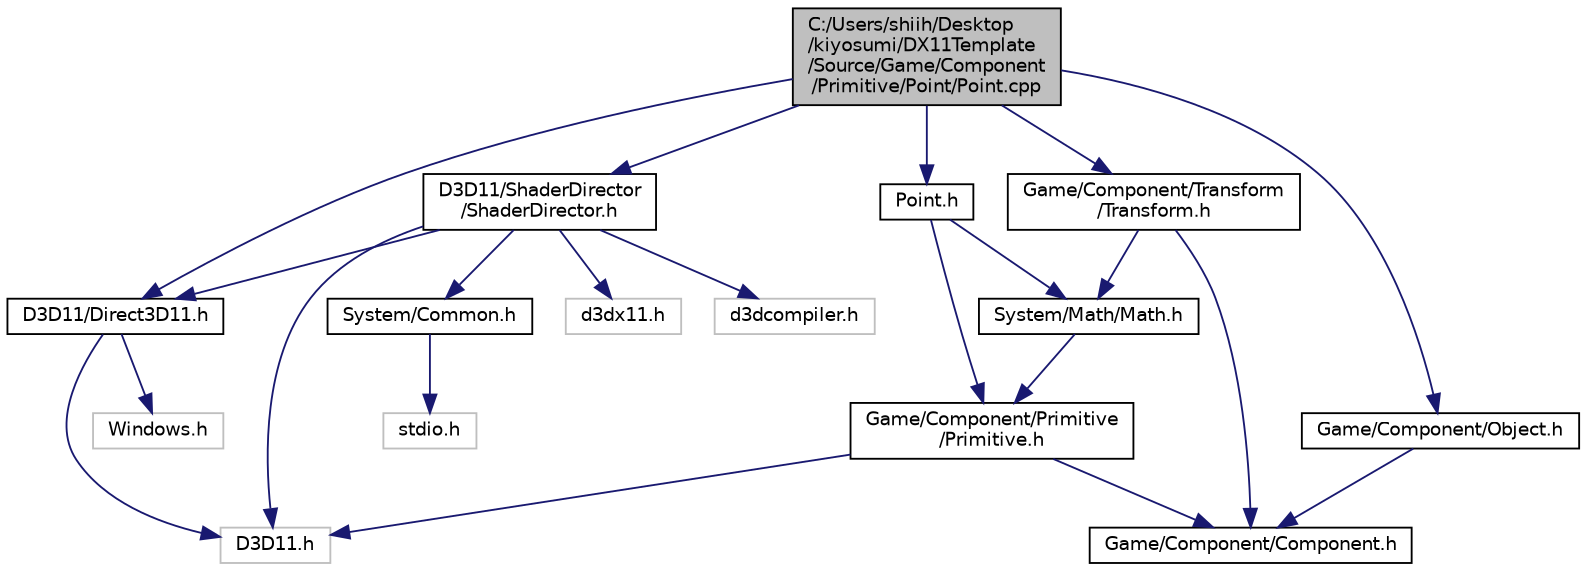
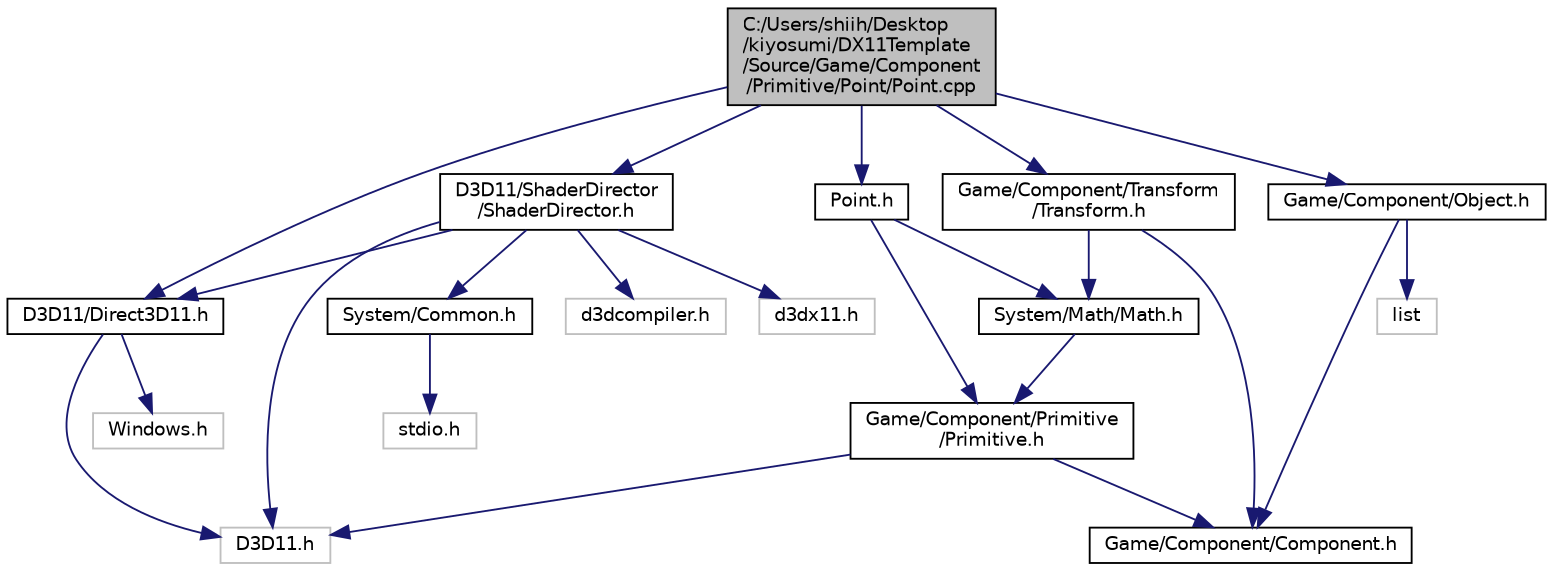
none -> (1407, 316)
